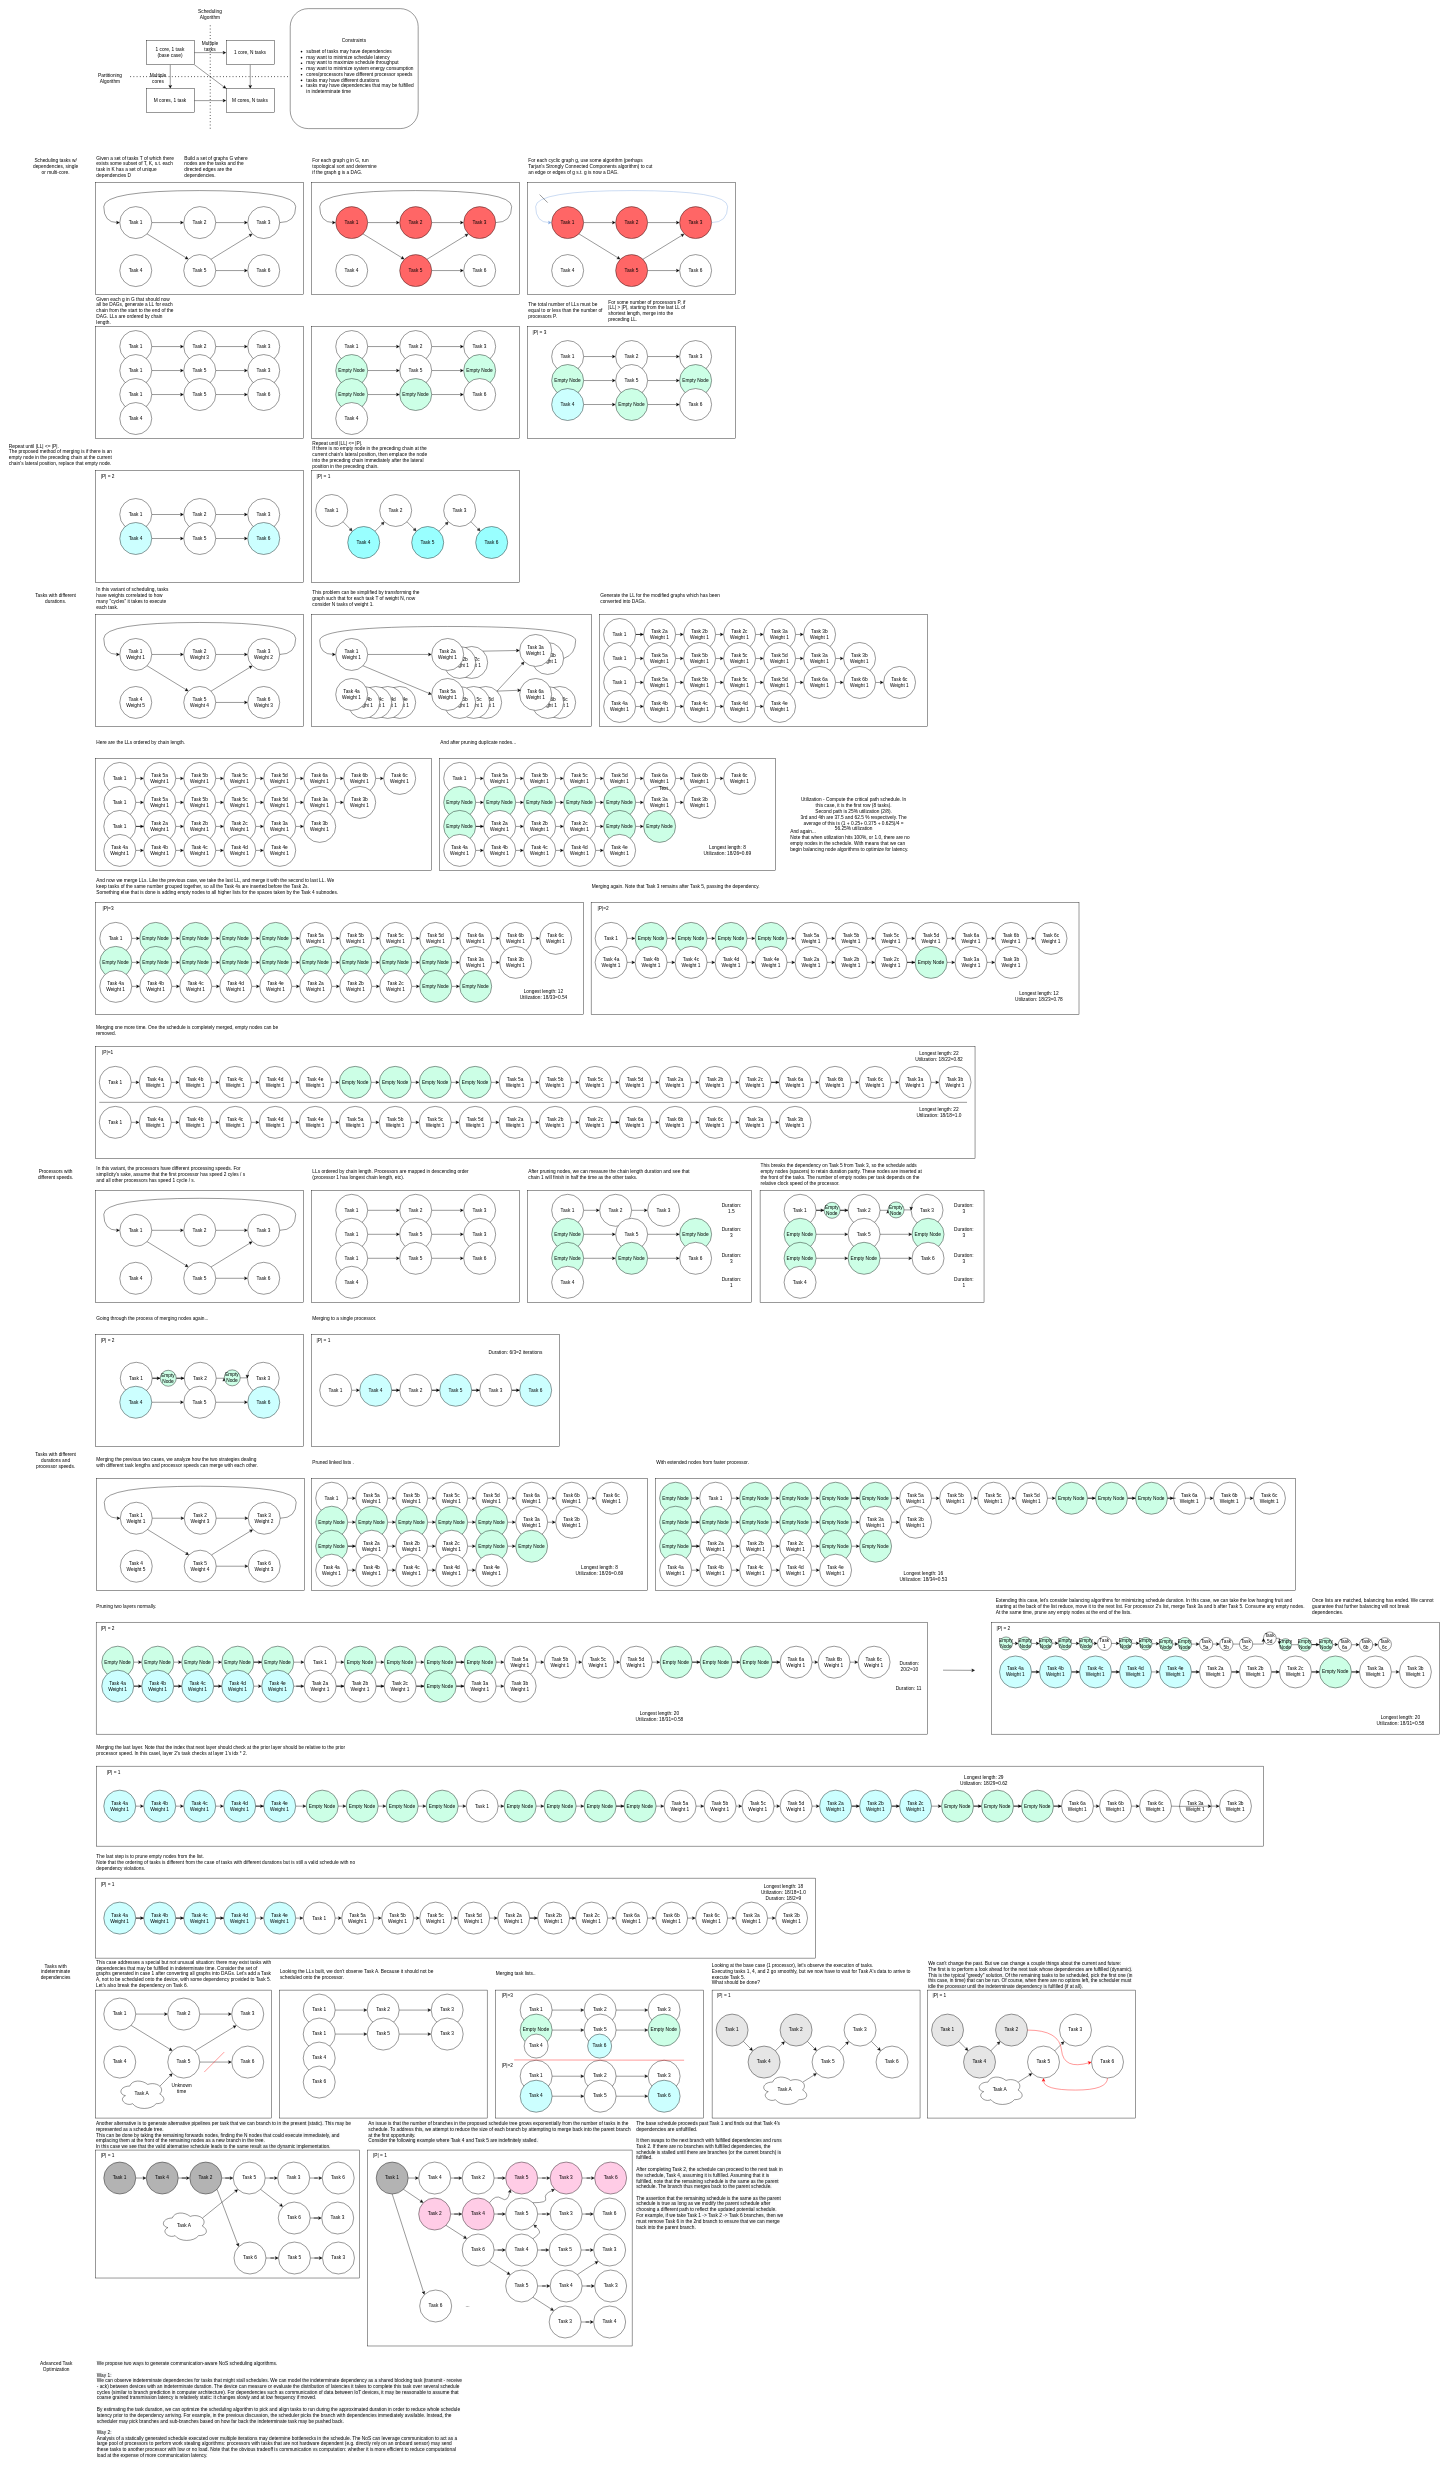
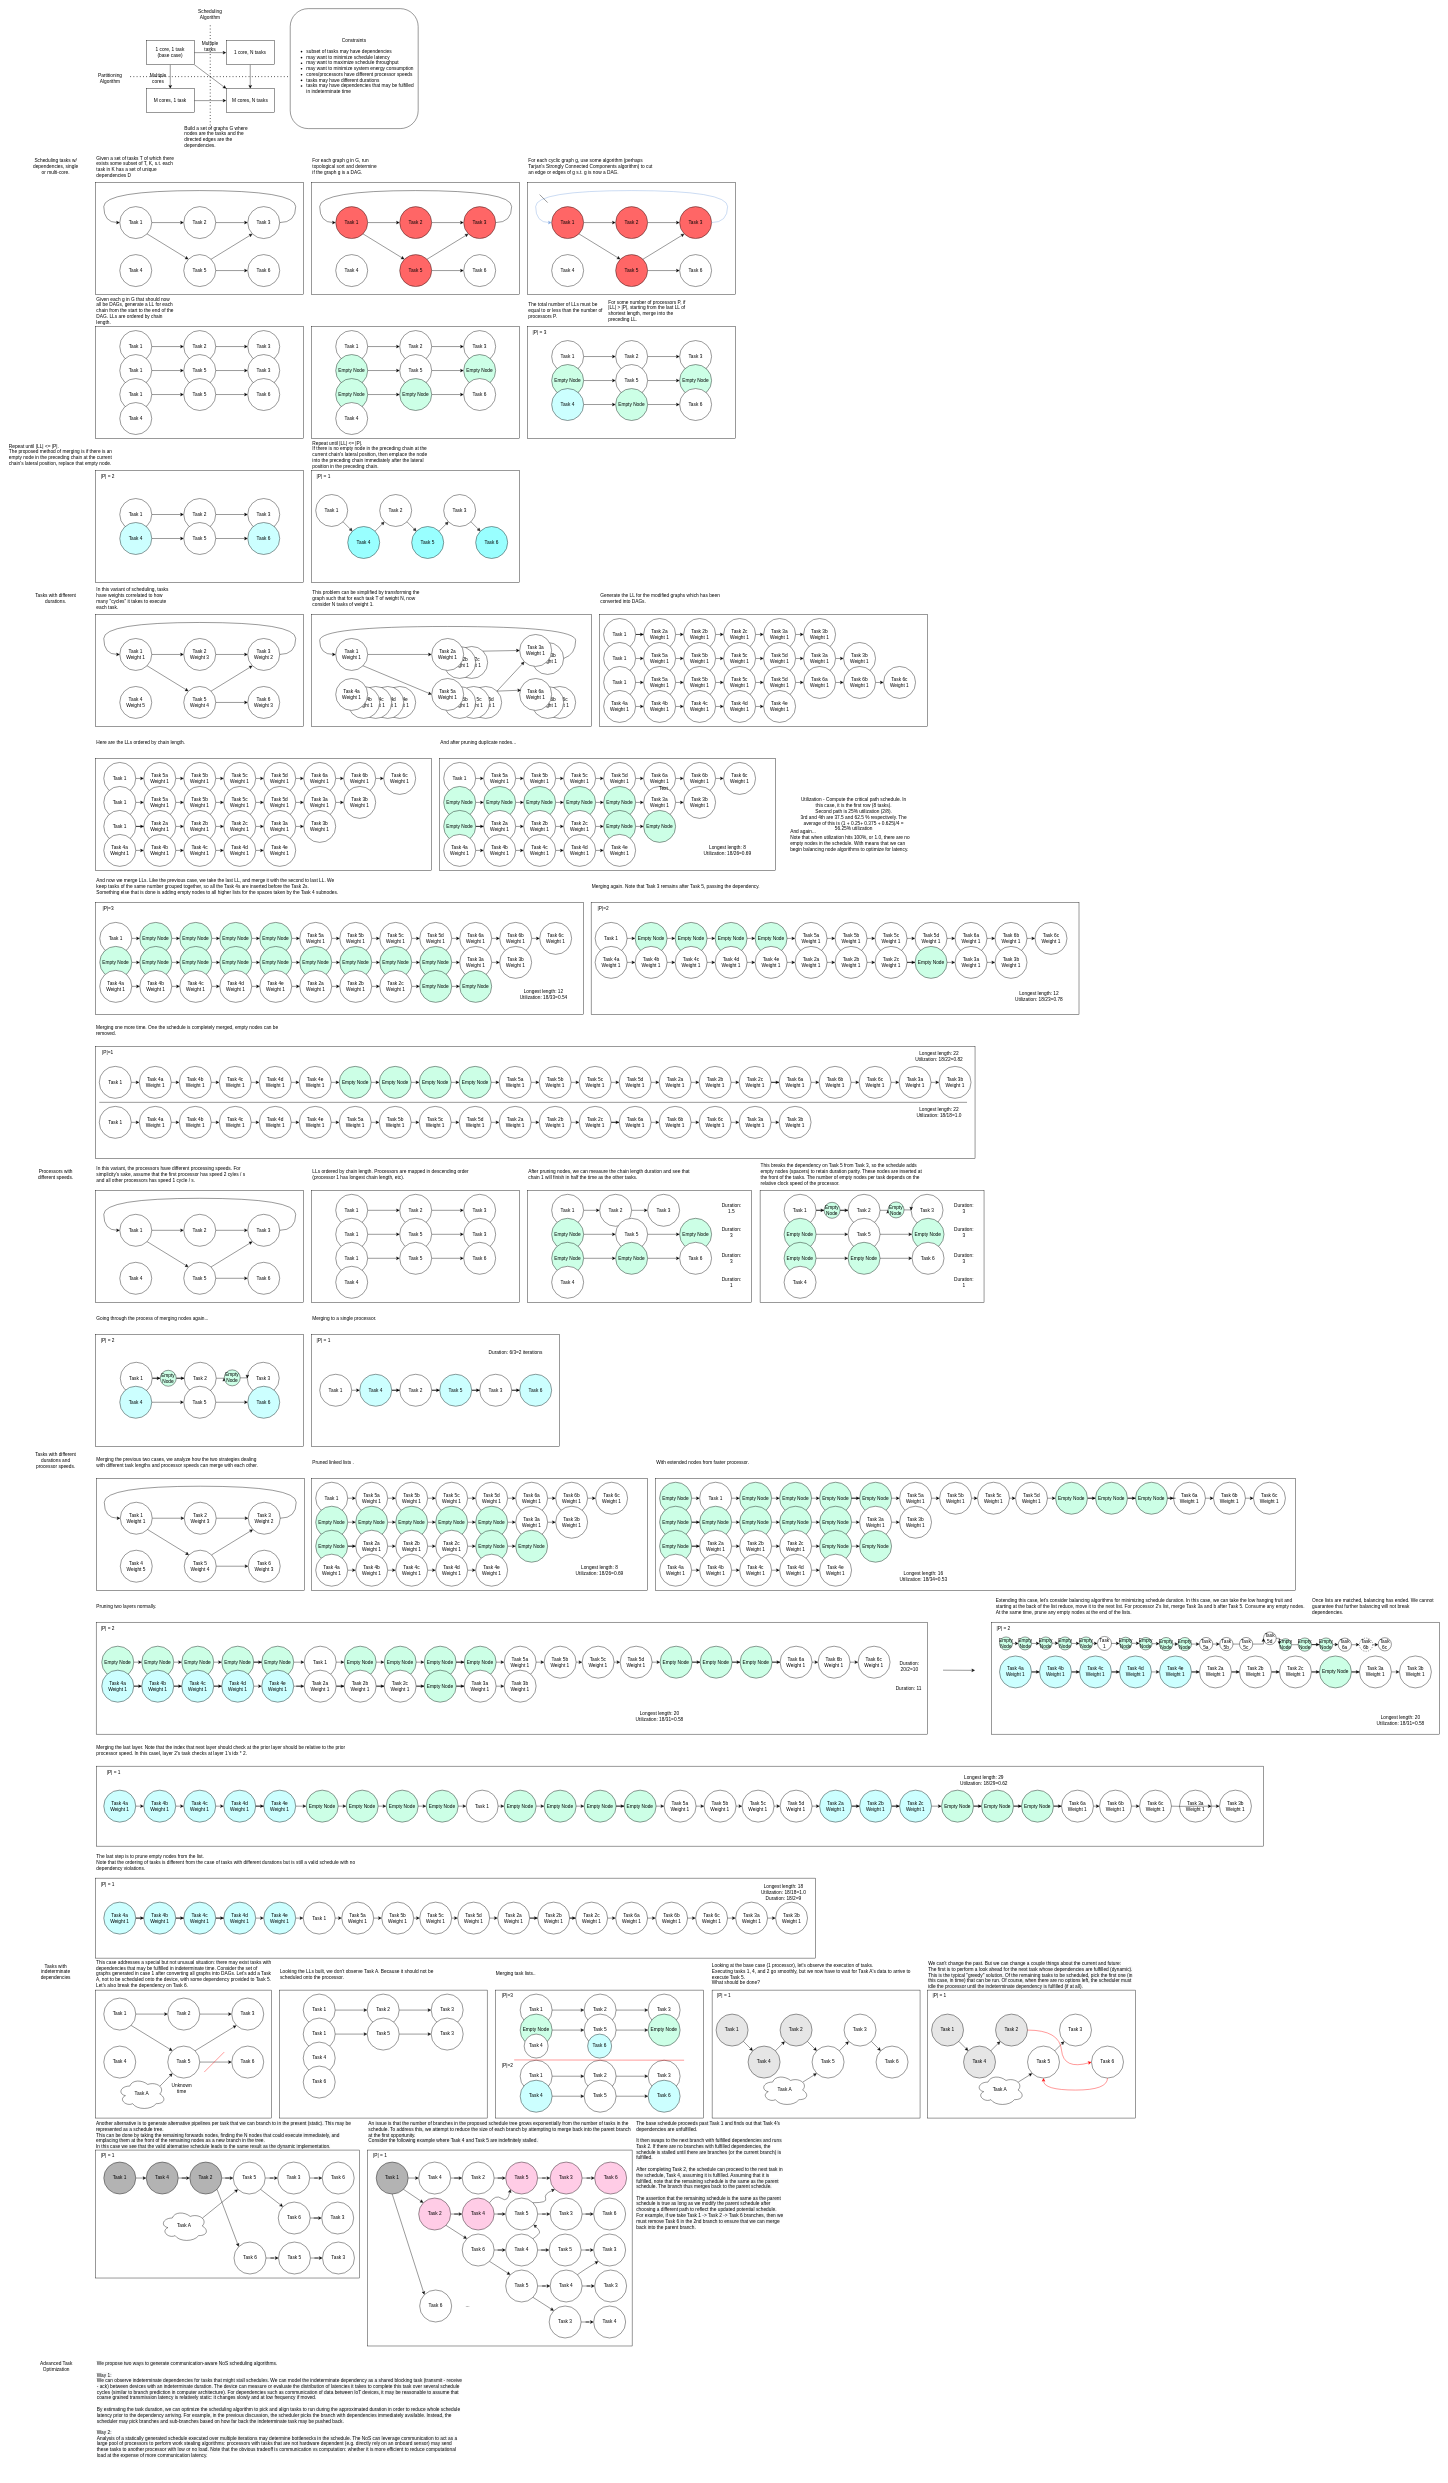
(218, 166) -> (218, 136)
(1366, 1645) -> (1366, 1645)
